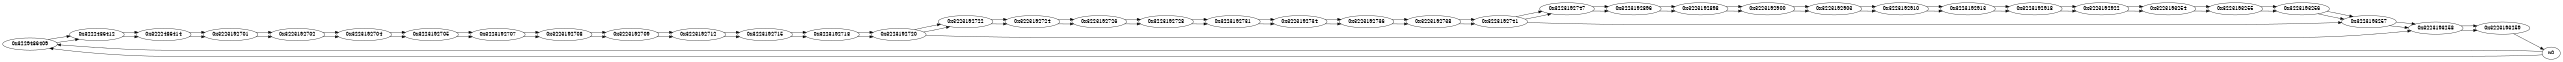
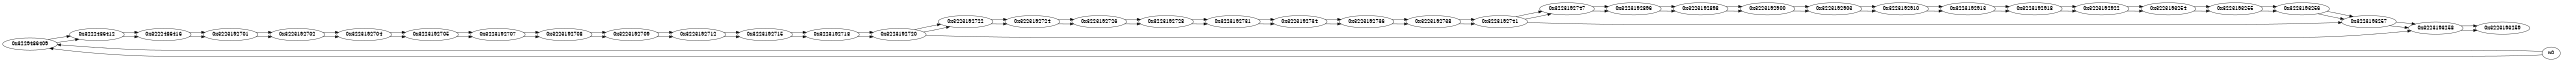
(164, 35) -> (164, 35)
(2527, 41) -> none
